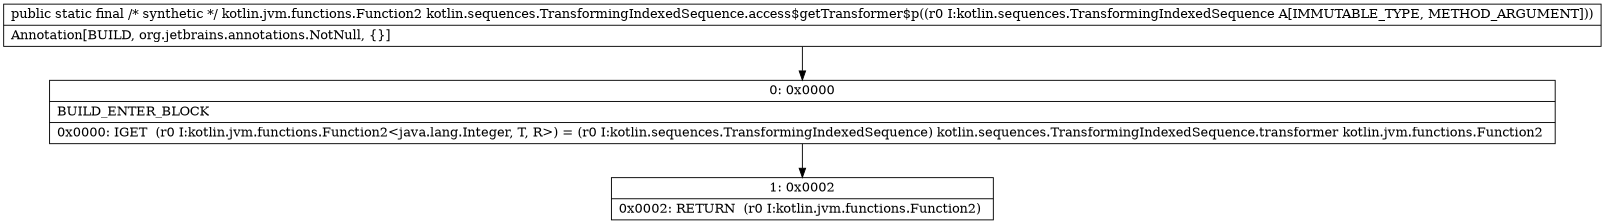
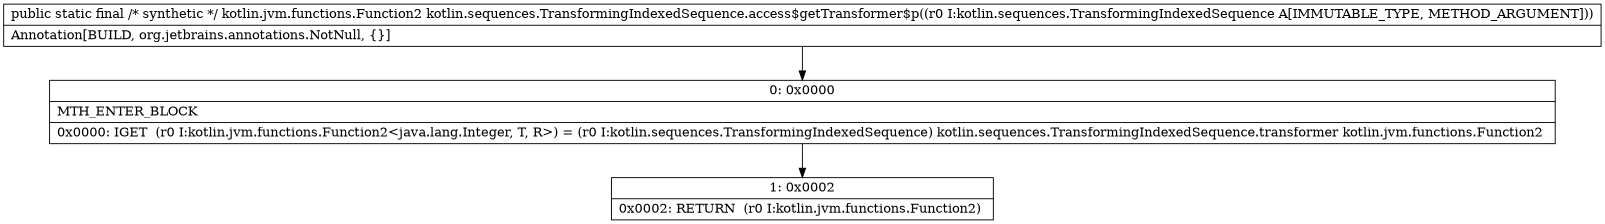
(133, 112) -> (128, 112)
